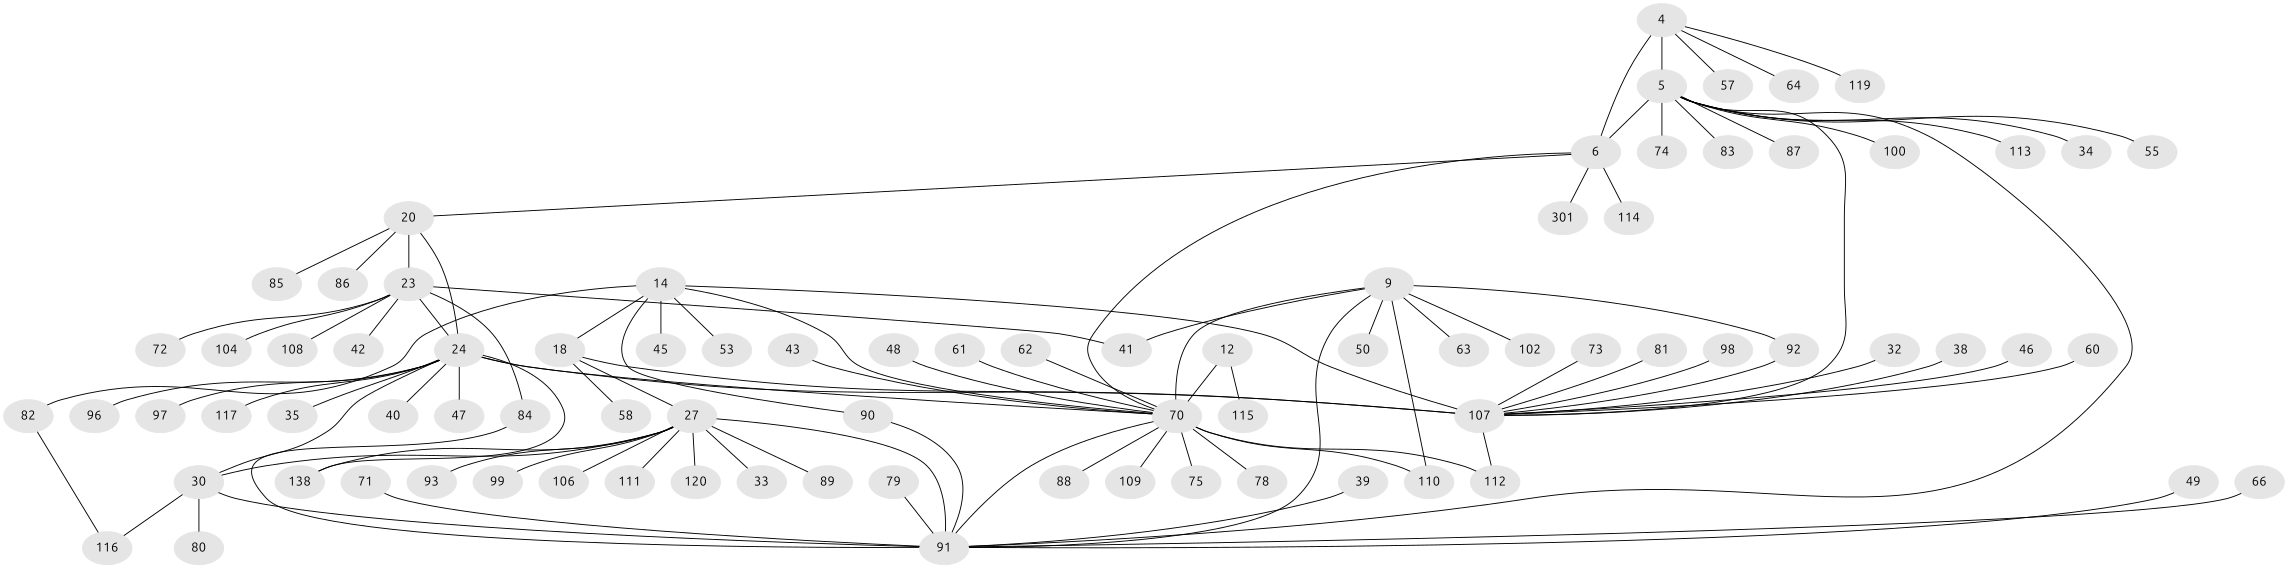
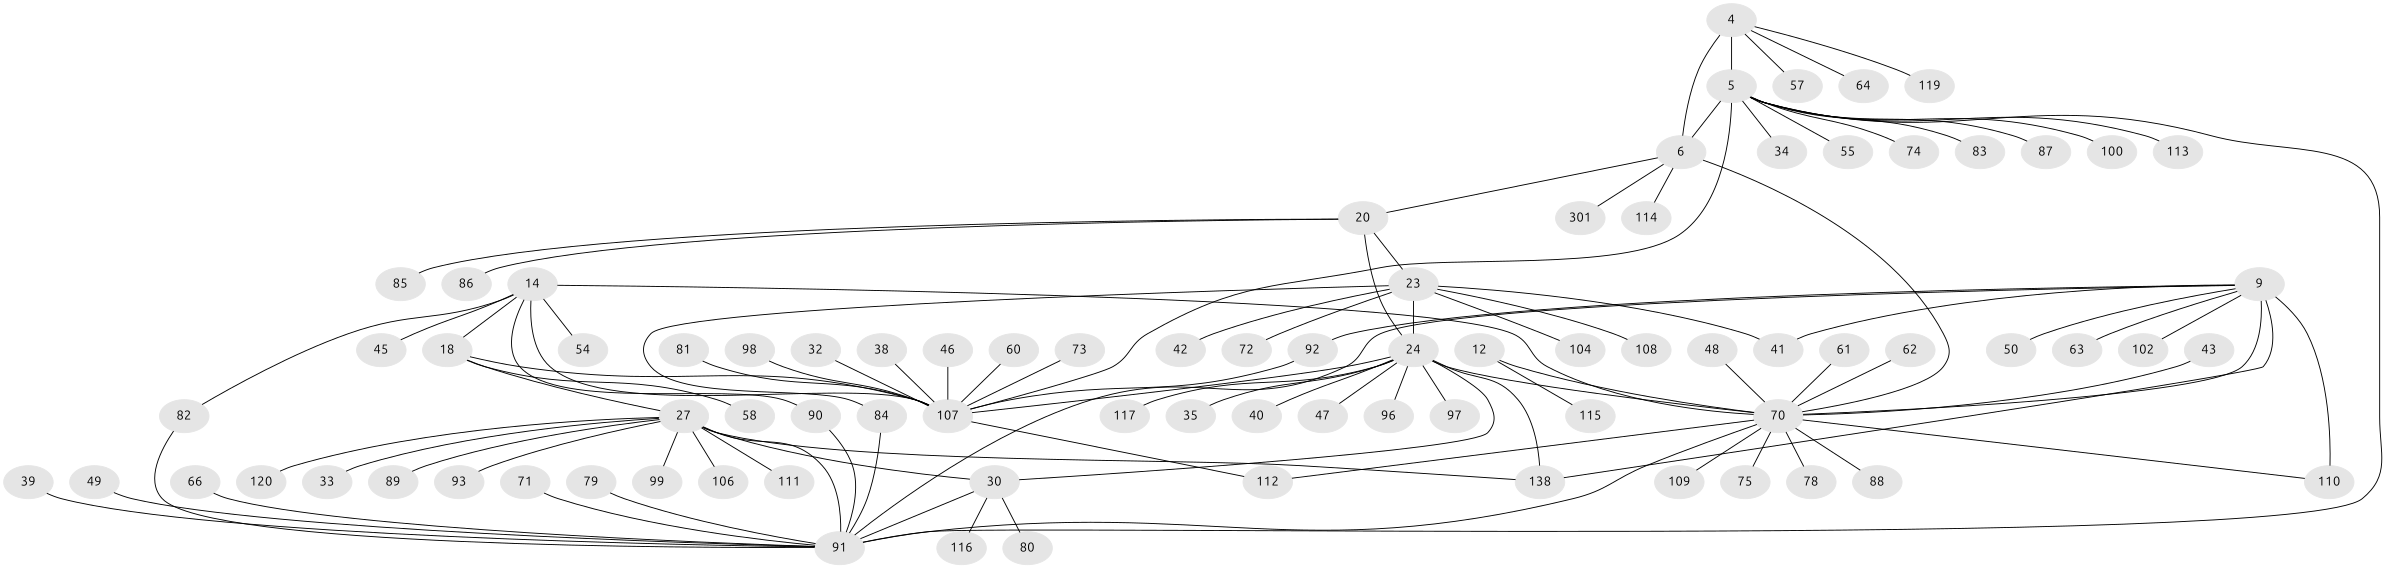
(727, 350) -> (583, 350)
none -> (1948, 419)
(68, 482) -> (449, 541)
